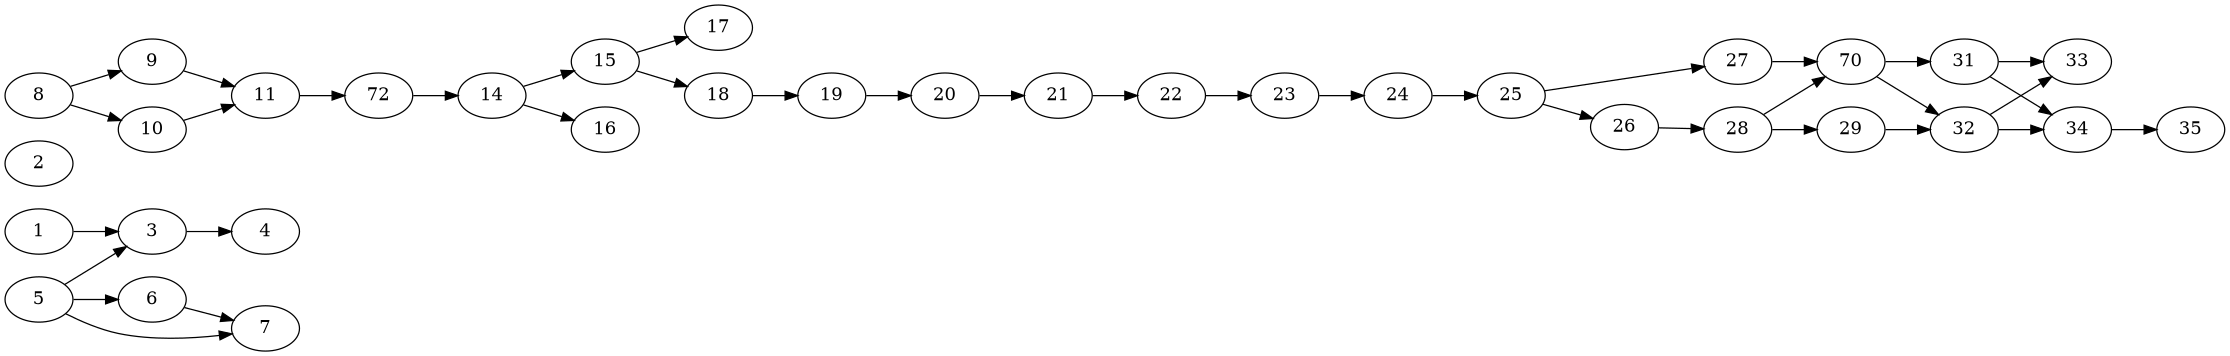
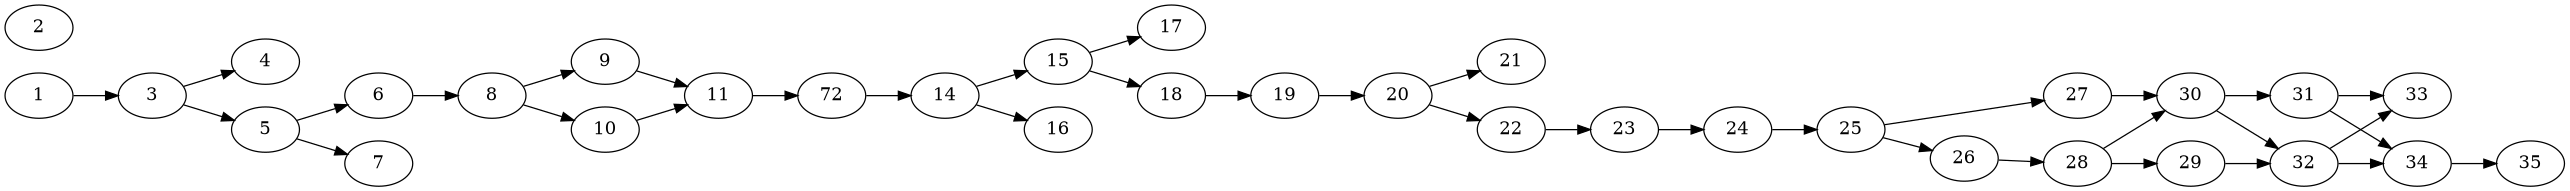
(1851, 62) -> (2191, 96)
(1109, 96) -> (1449, 111)
(90, 269) -> (203, 111)
(203, 312) -> (429, 96)
